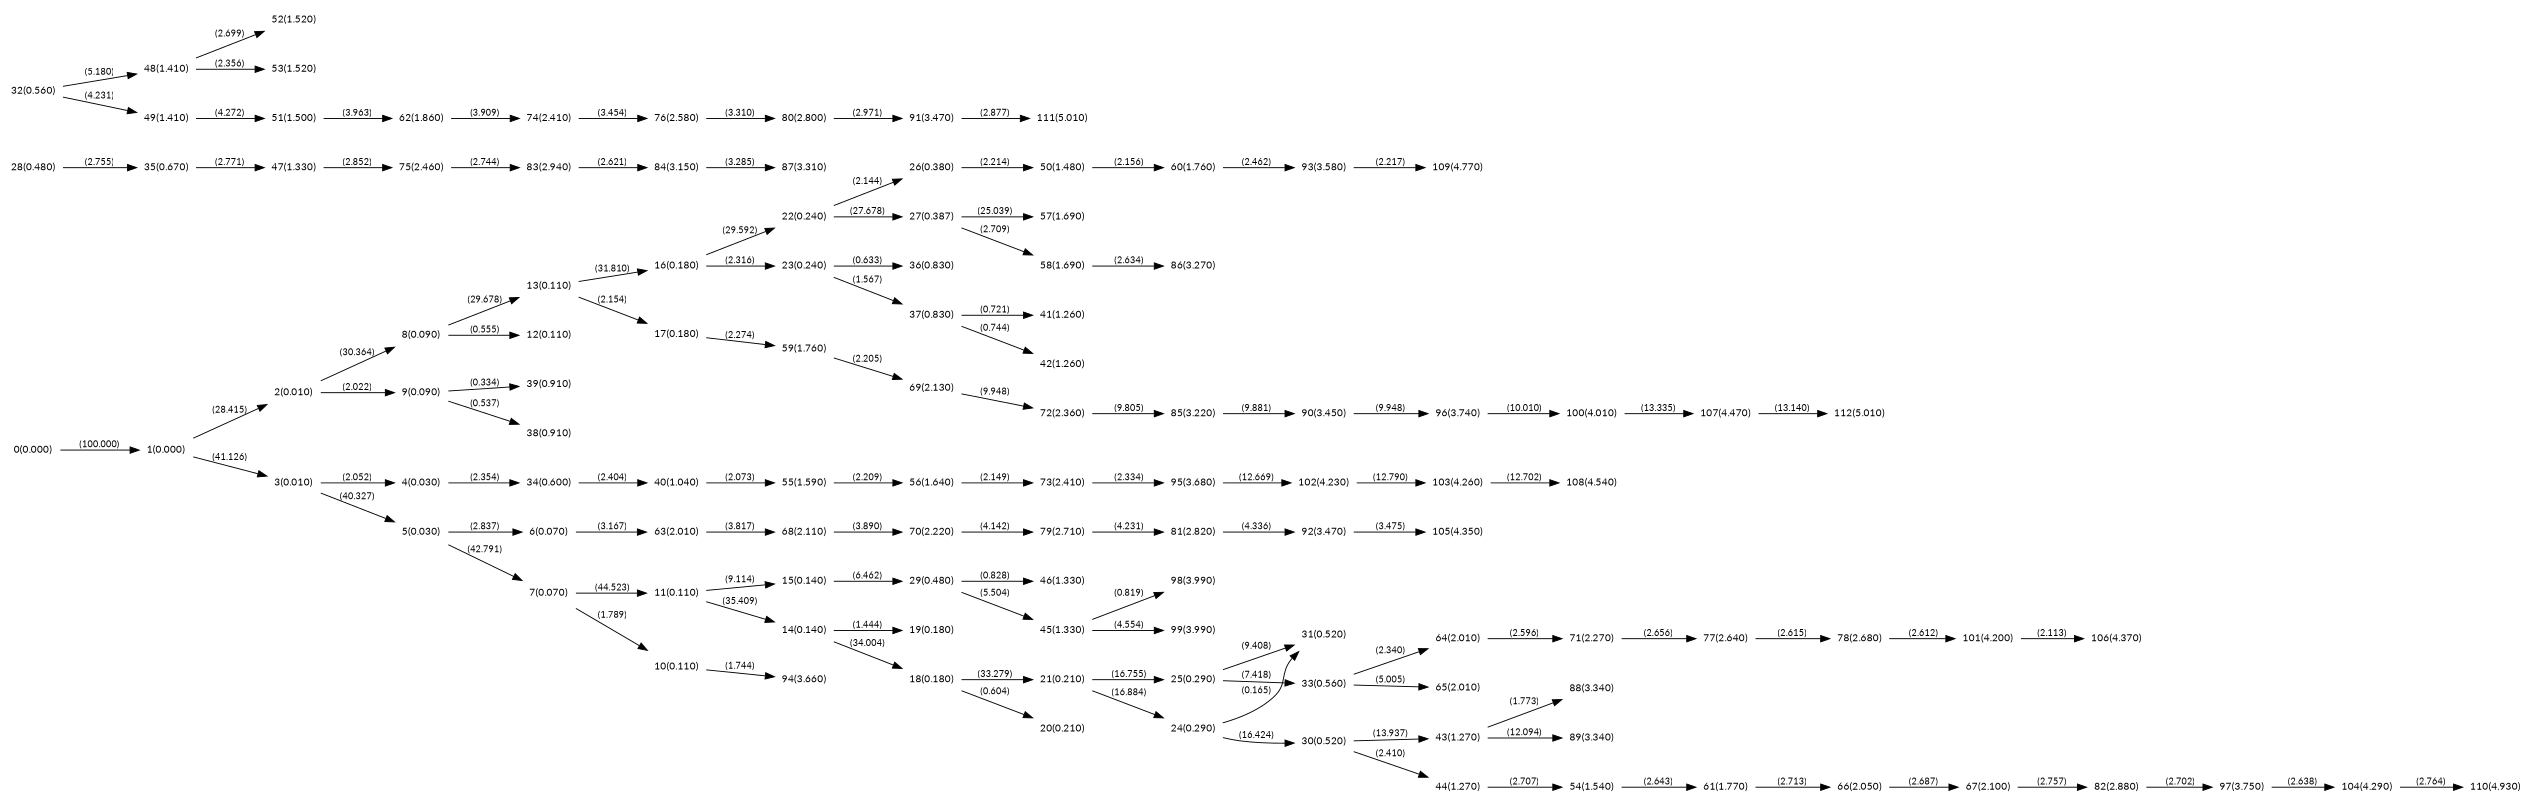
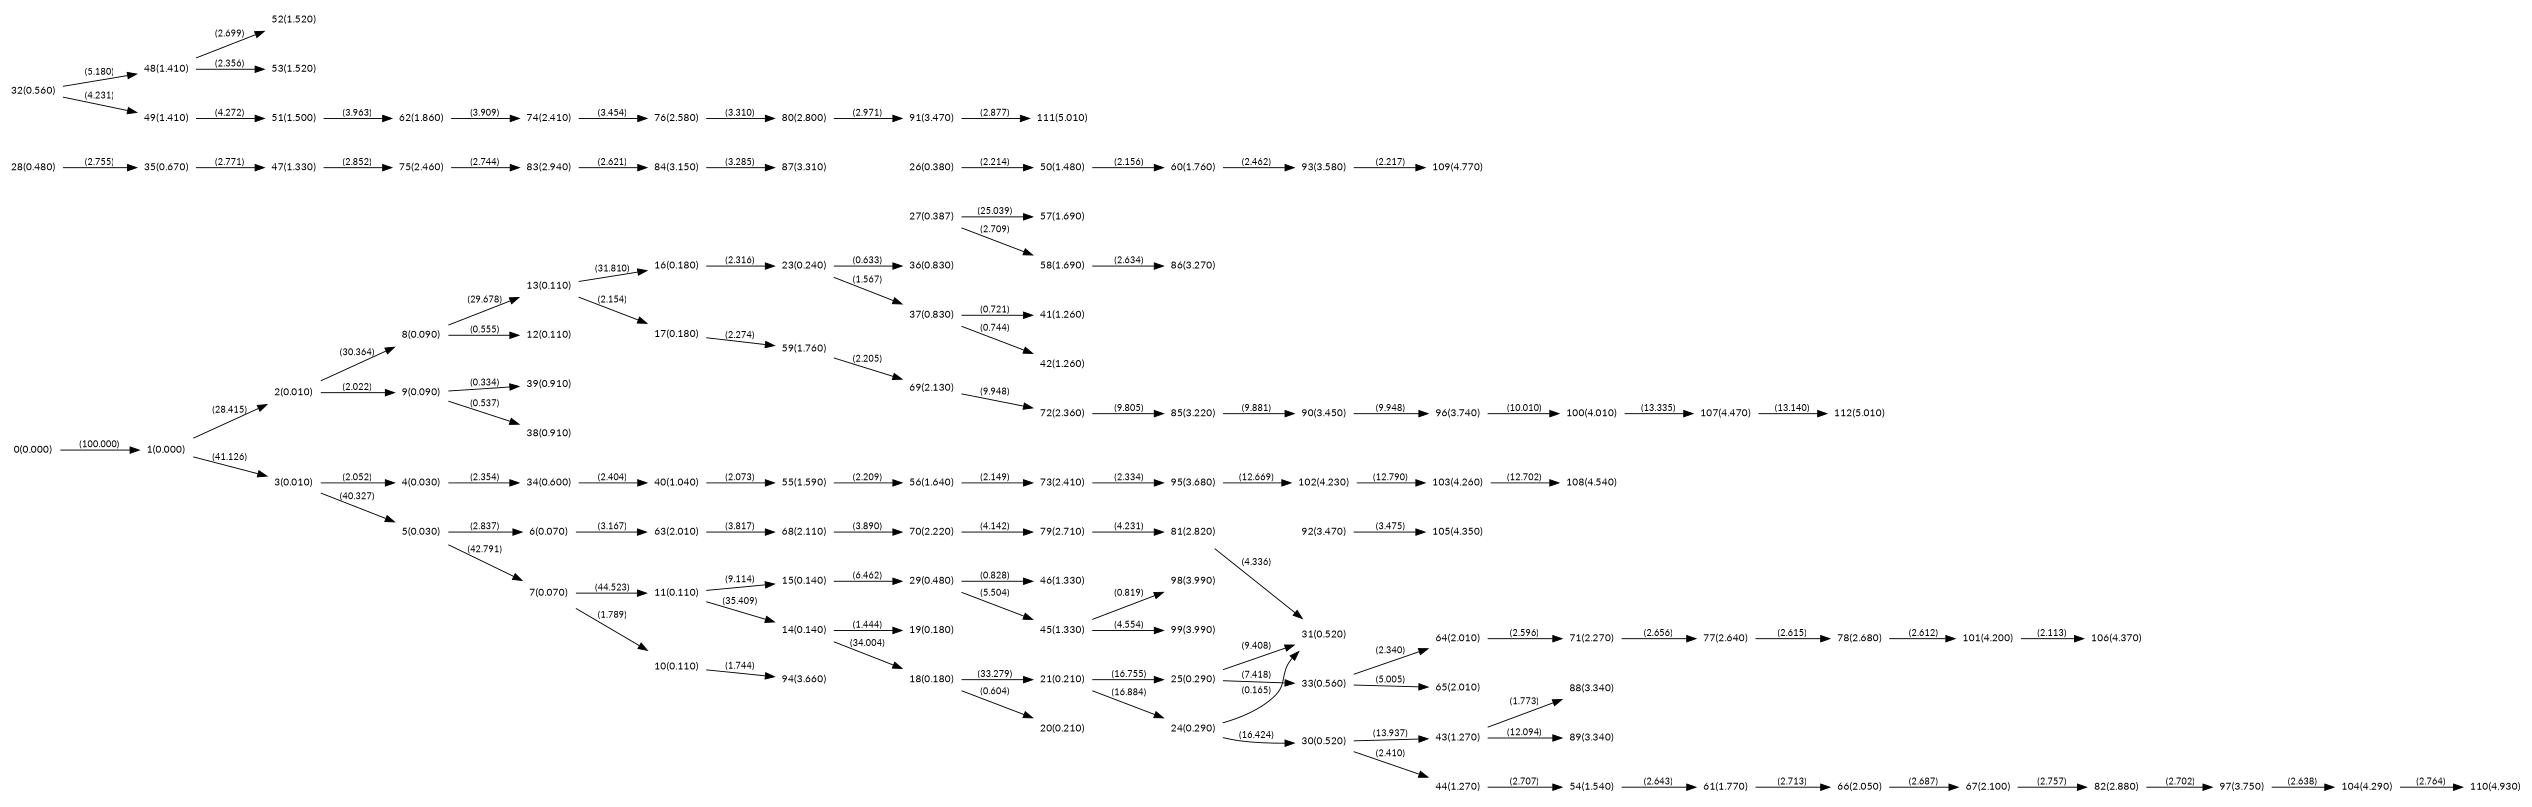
(804, 217) -> none
(1254, 532) -> (1255, 581)
